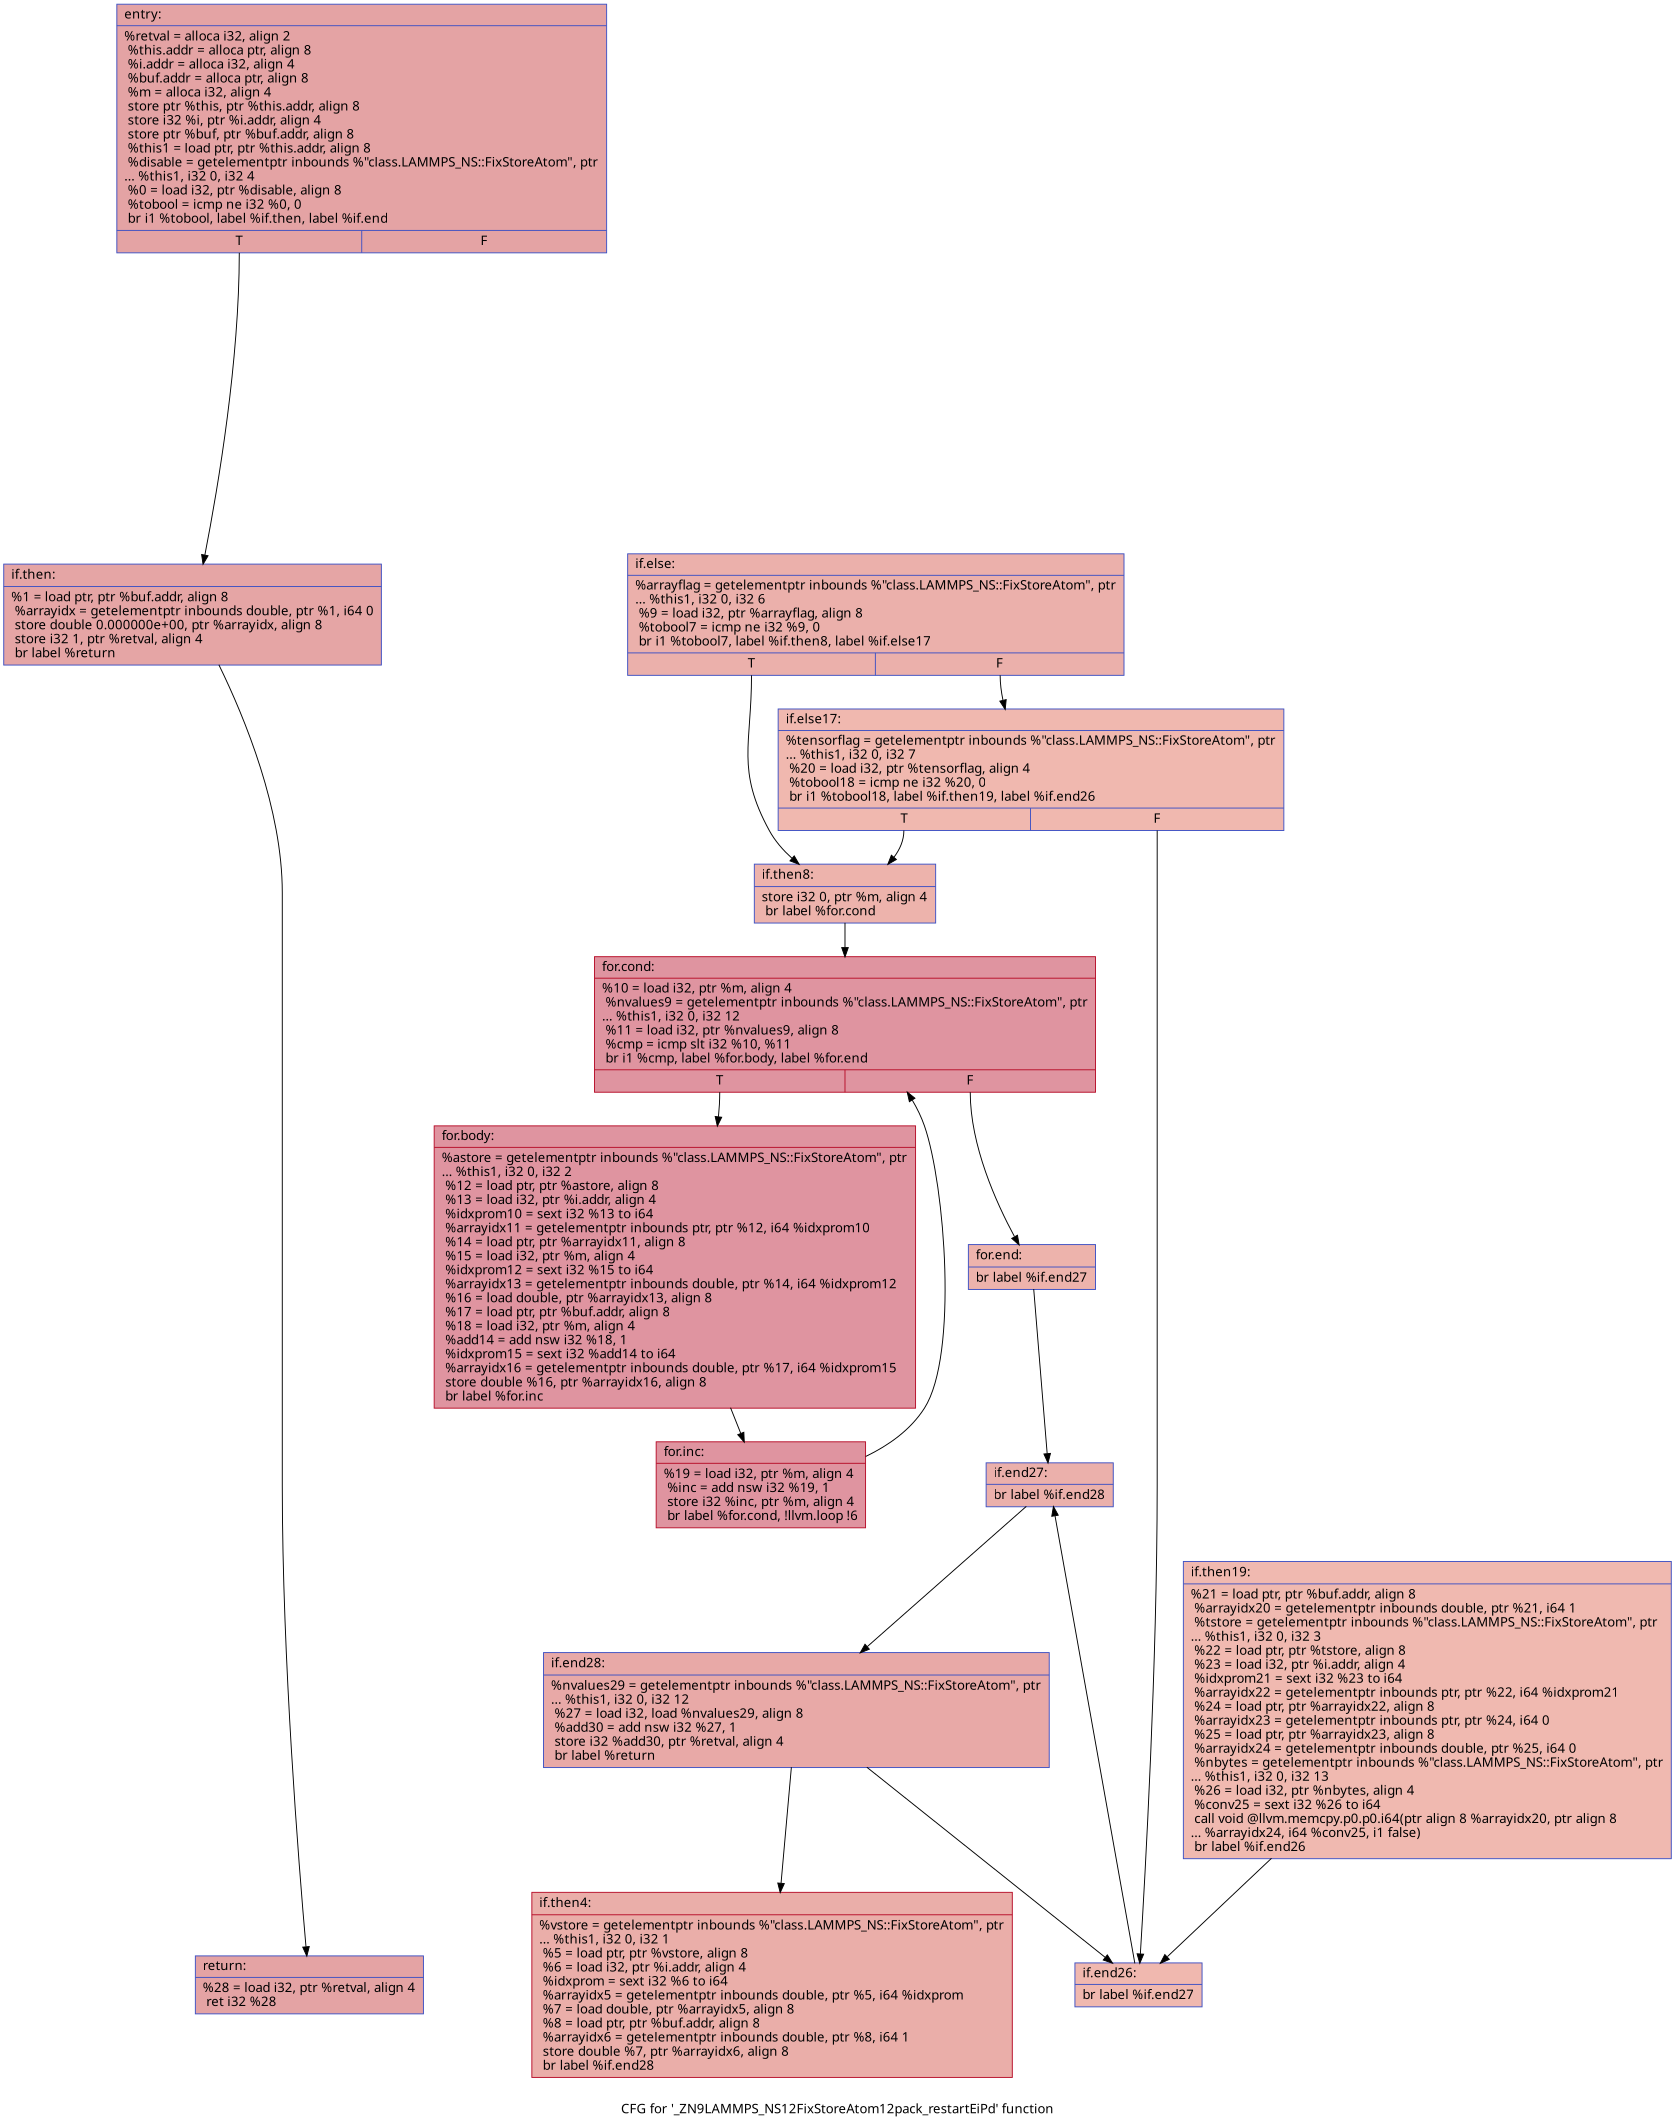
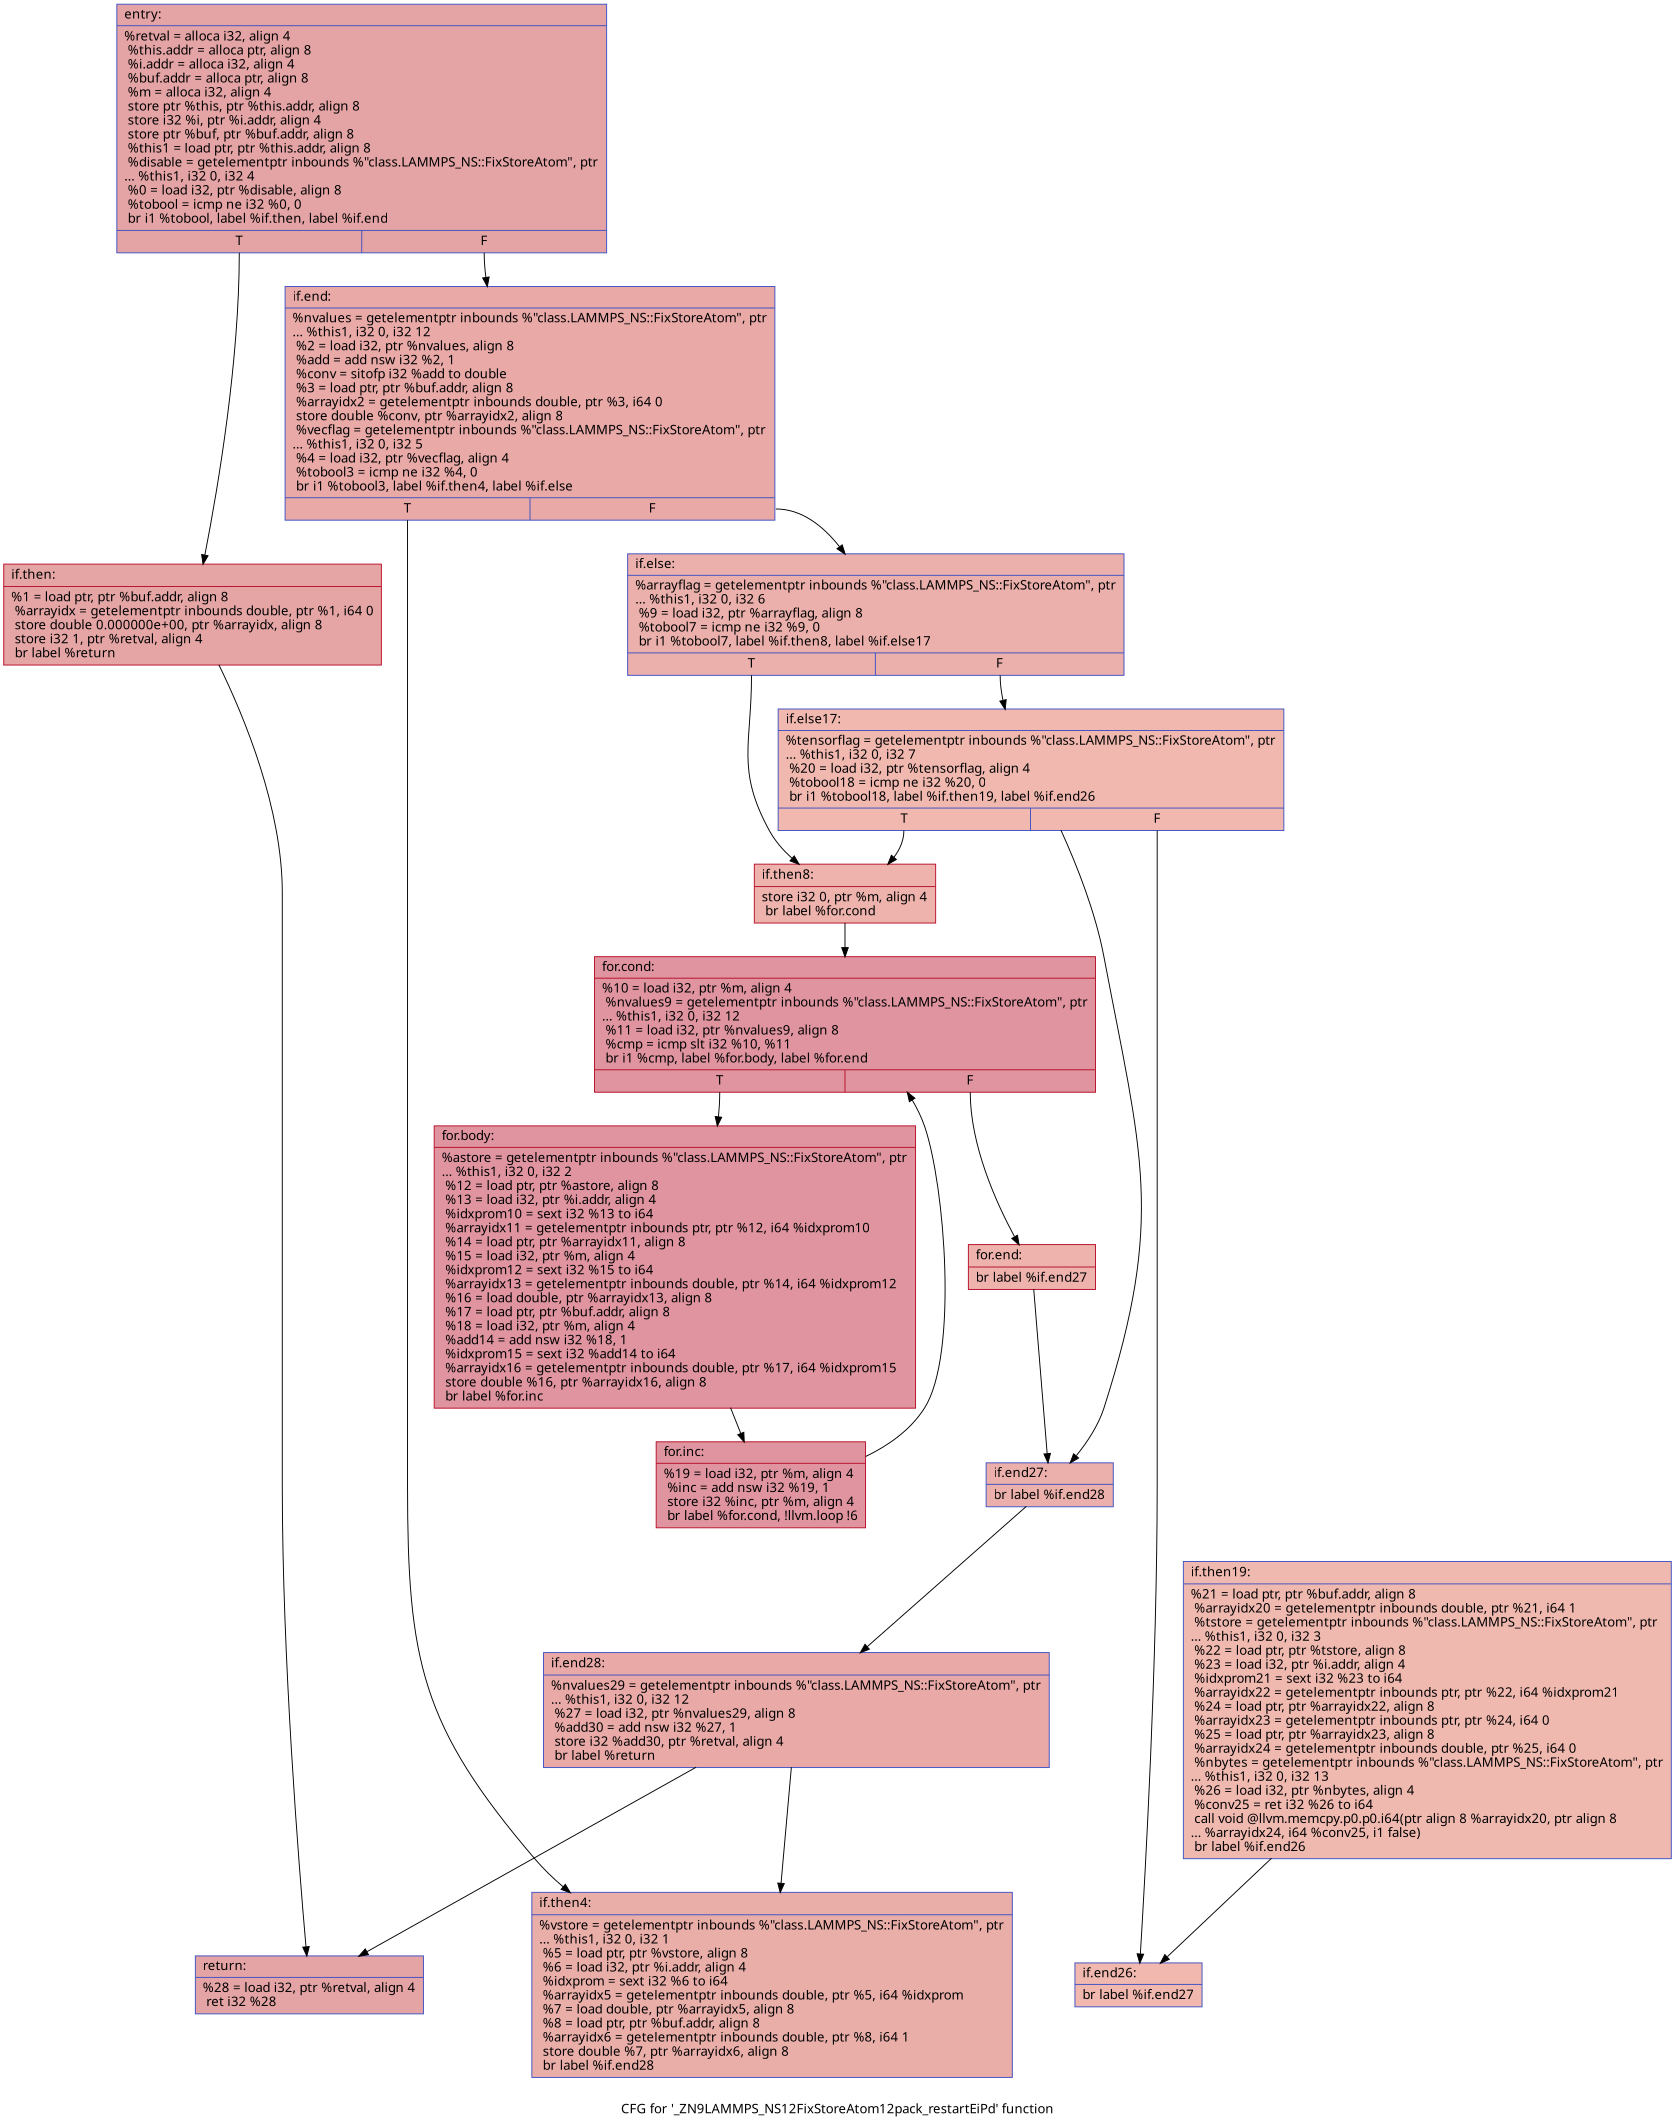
(208, 36) -> (208, 36)
none -> (530, 403)
(193, 615) -> (193, 615)
(845, 894) -> (845, 894)
(1032, 1267) -> (1032, 1267)
(678, 1714) -> (673, 1714)
(1095, 1740) -> (1137, 1144)
(1286, 1805) -> (1282, 1805)
(986, 1862) -> (540, 1855)
(772, 1985) -> (772, 1985)
